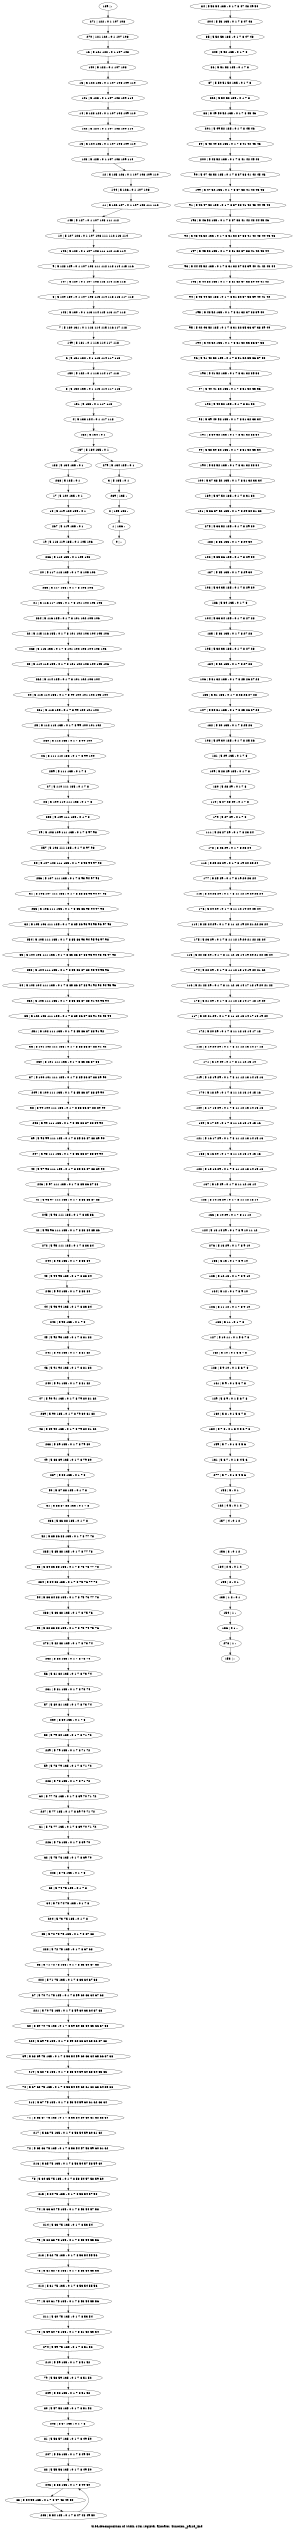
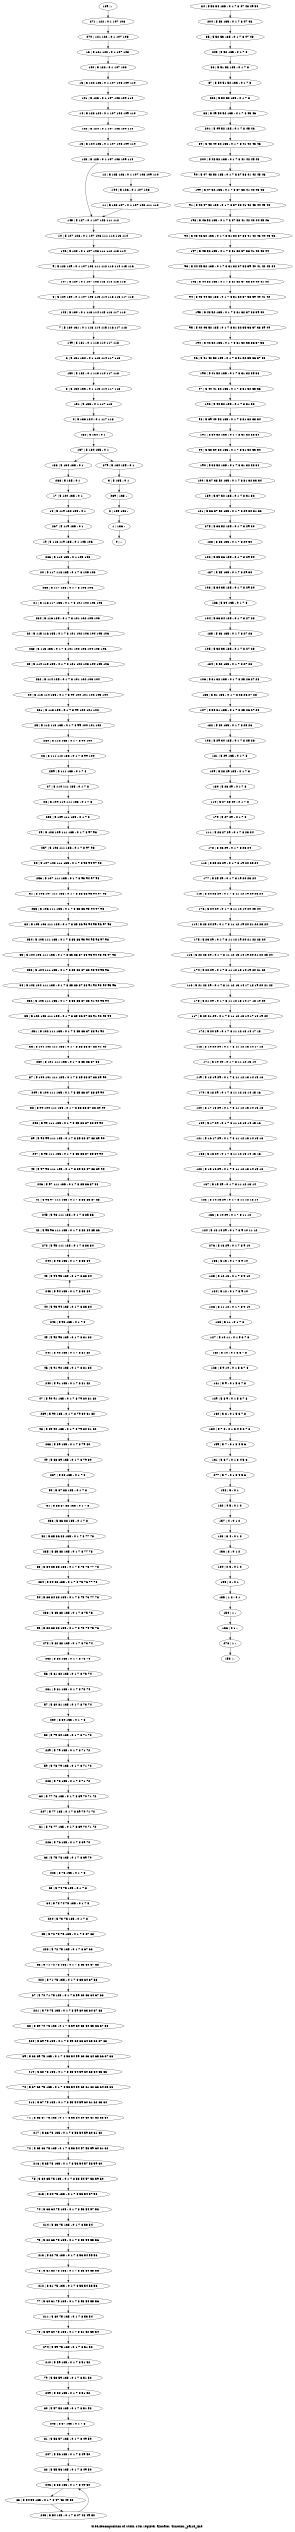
(119, 166) -> (86, 187)
(230, 548) -> none
(68, 1069) -> none
(67, 1283) -> (70, 1285)
none -> (230, 1536)
